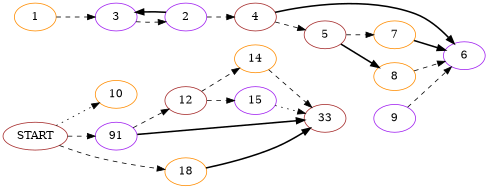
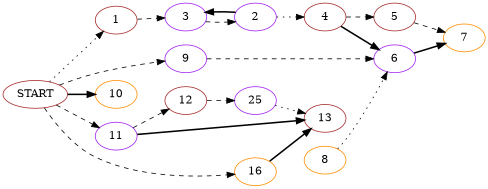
(35, 17) -> (116, 20)
(217, 17) -> (286, 17)
(426, 44) -> (426, 49)
(357, 54) -> none
none -> (74, 59)
(255, 59) -> none
(426, 67) -> (363, 115)
none -> (108, 71)
(255, 101) -> (255, 101)
(74, 116) -> (77, 94)
(325, 118) -> (325, 118)
(116, 136) -> (116, 136)
(186, 172) -> (255, 172)
